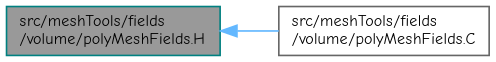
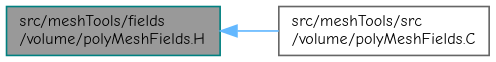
(384, 31) -> (384, 31)
